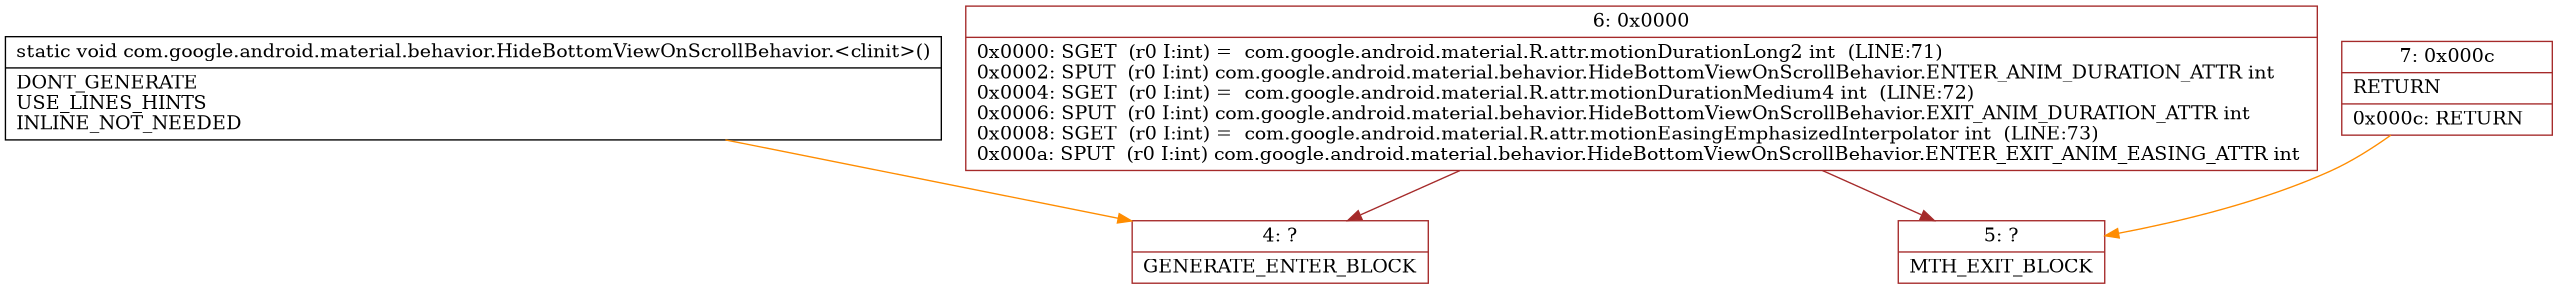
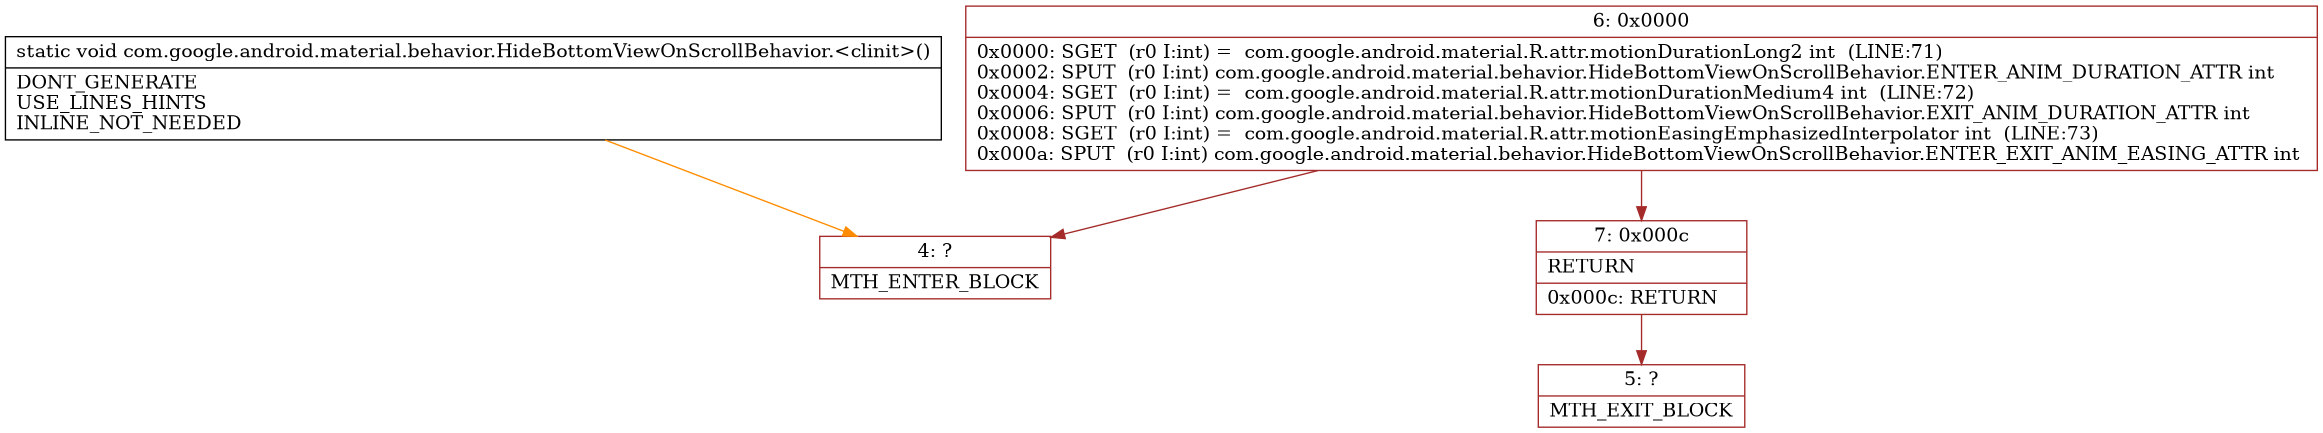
(1872, 193) -> (1642, 189)
(2260, 198) -> (1642, 333)
(1280, 267) -> (935, 283)
